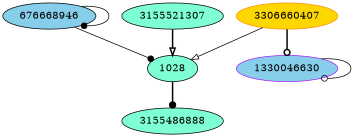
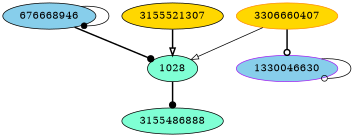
(173, 16) -> (173, 16)
(111, 42) -> (111, 42)
